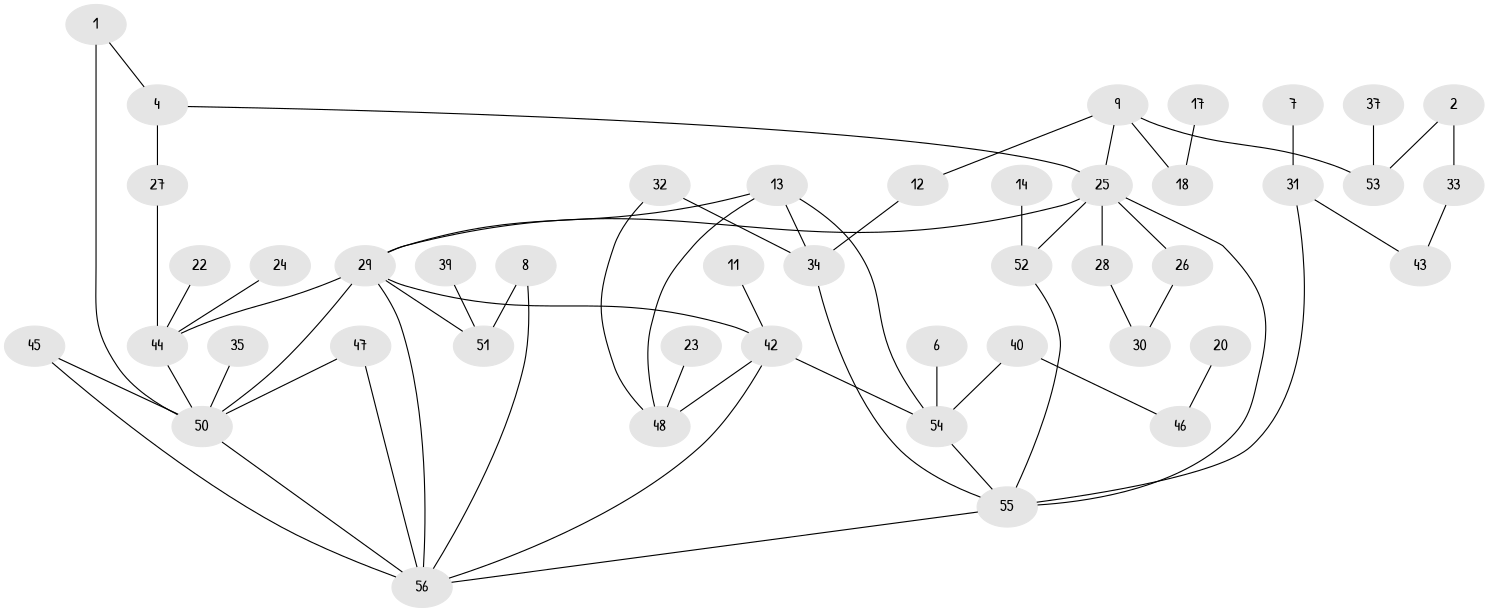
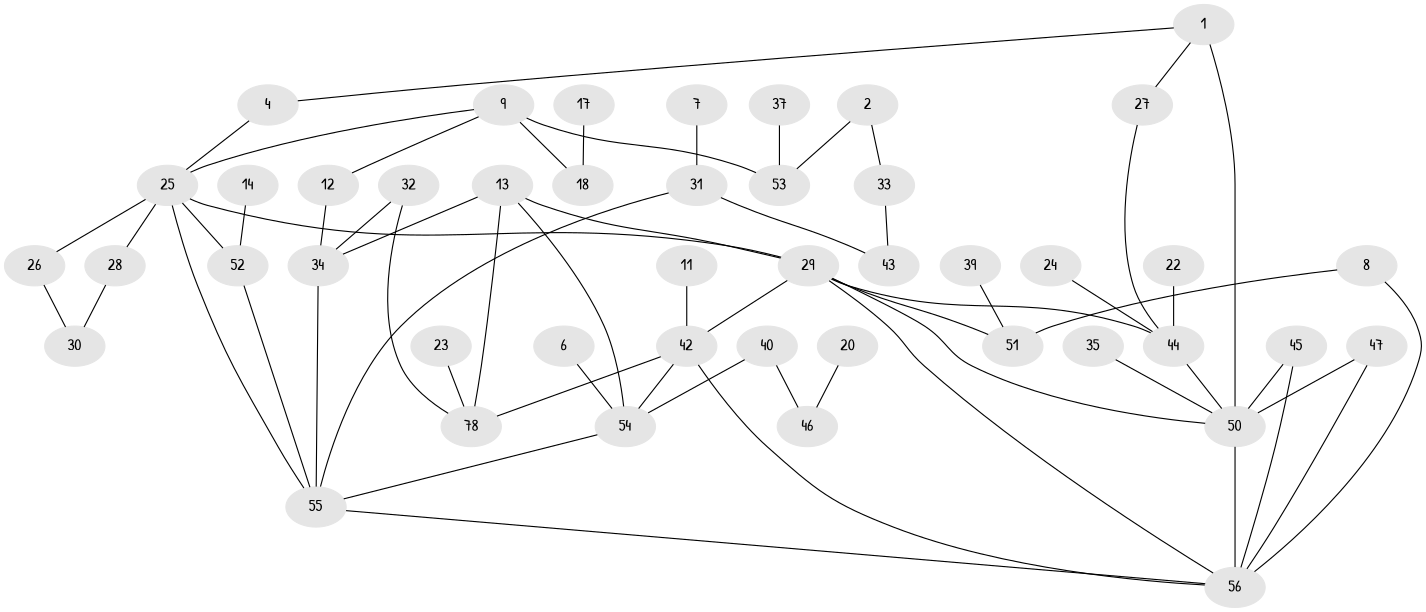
(157, 145) -> (1173, 65)
(660, 427) -> (471, 427)
